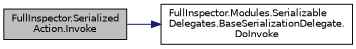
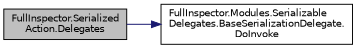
(65, 24) -> (65, 24)
